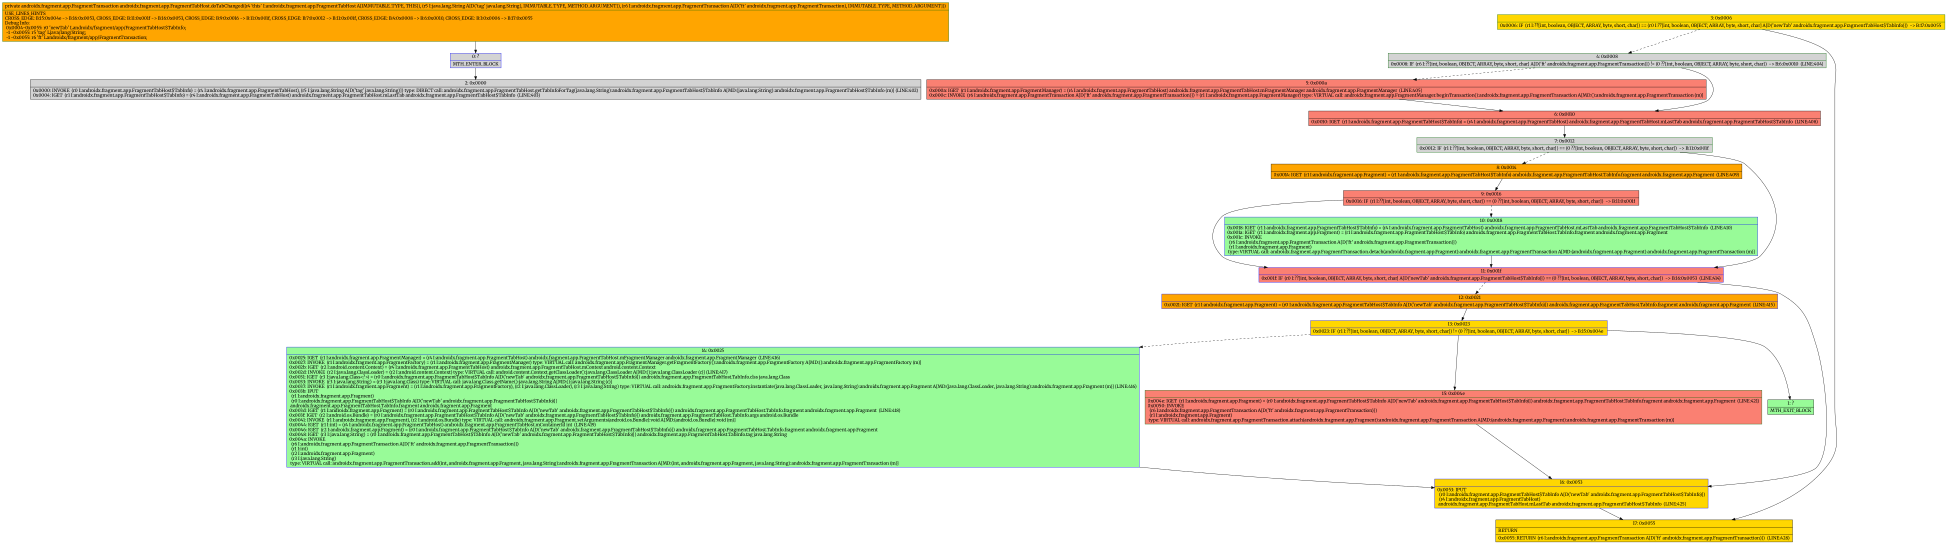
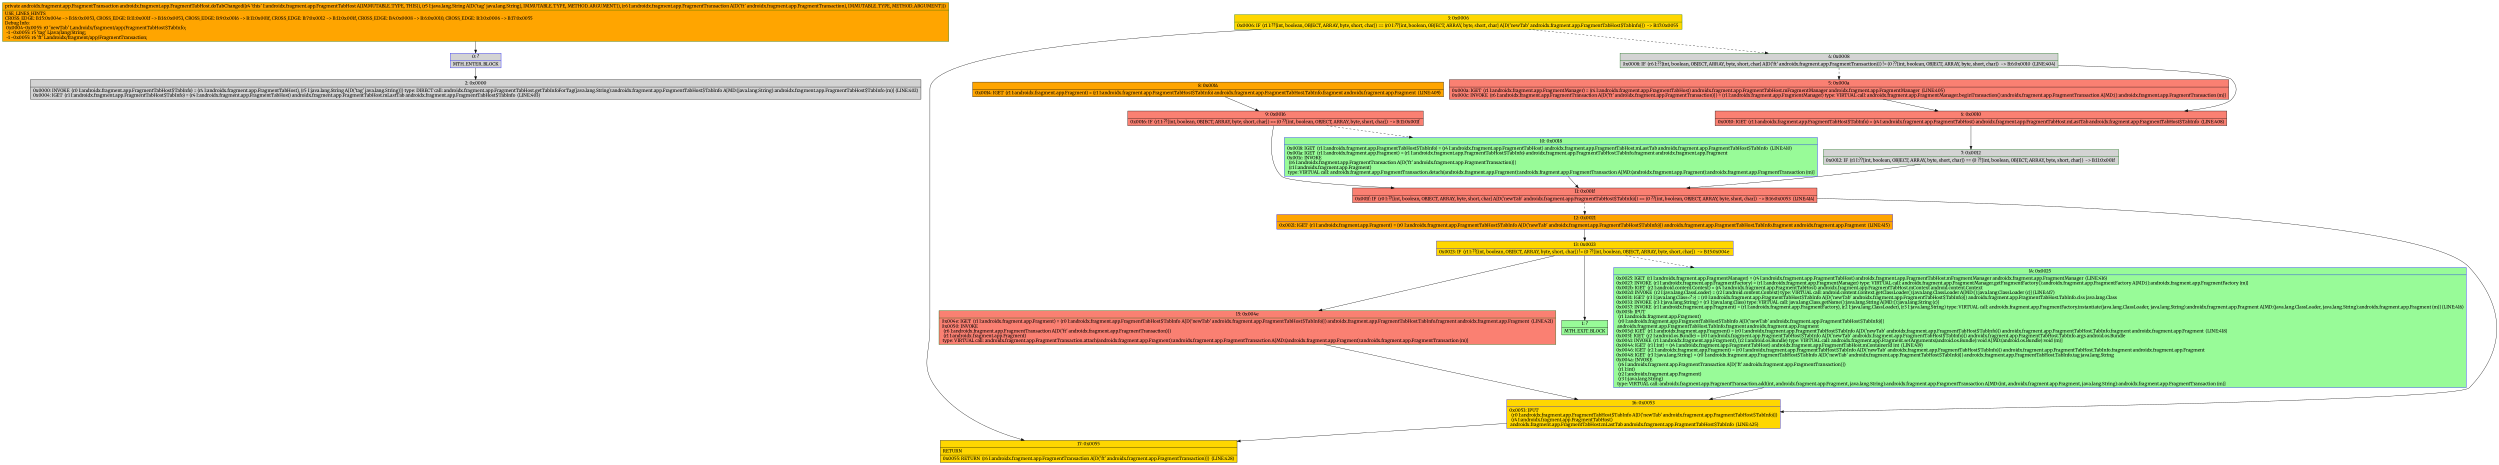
(1537, 157) -> none
(1491, 275) -> (1585, 195)
